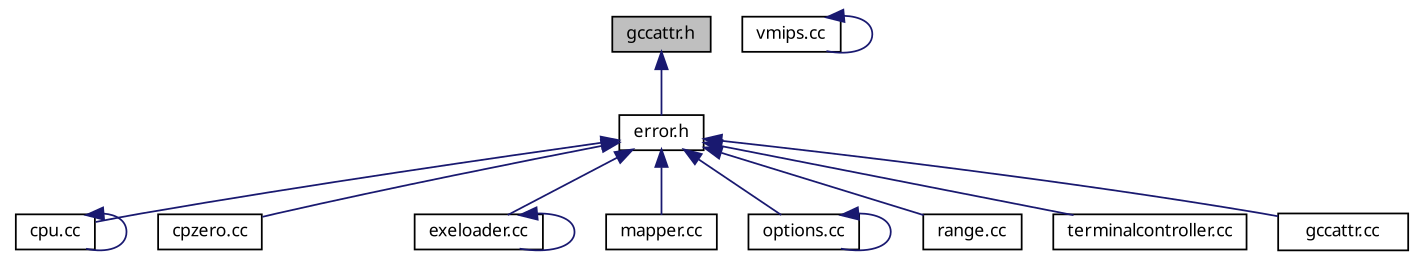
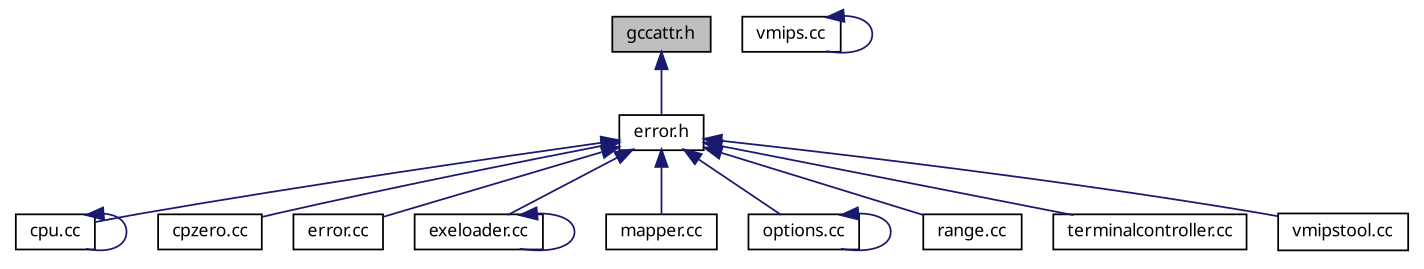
none -> (338, 232)
(1343, 232) -> (1343, 232)
